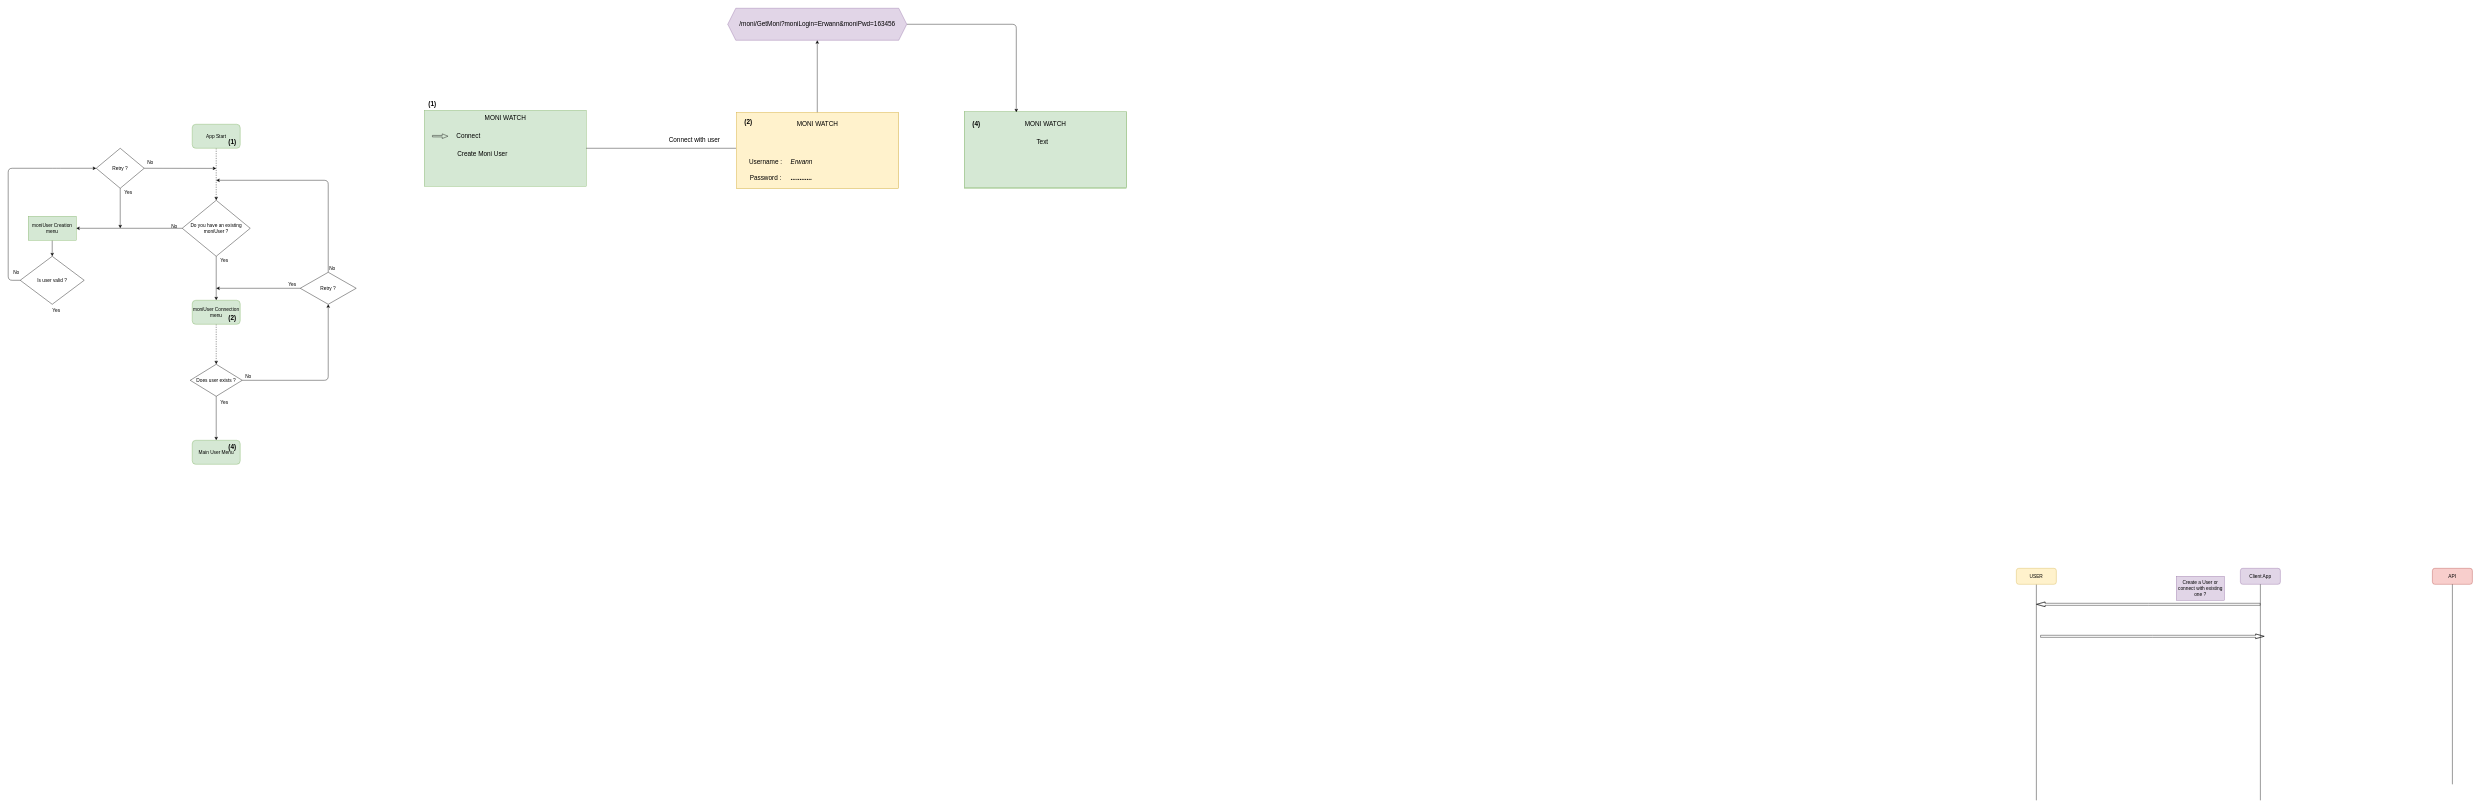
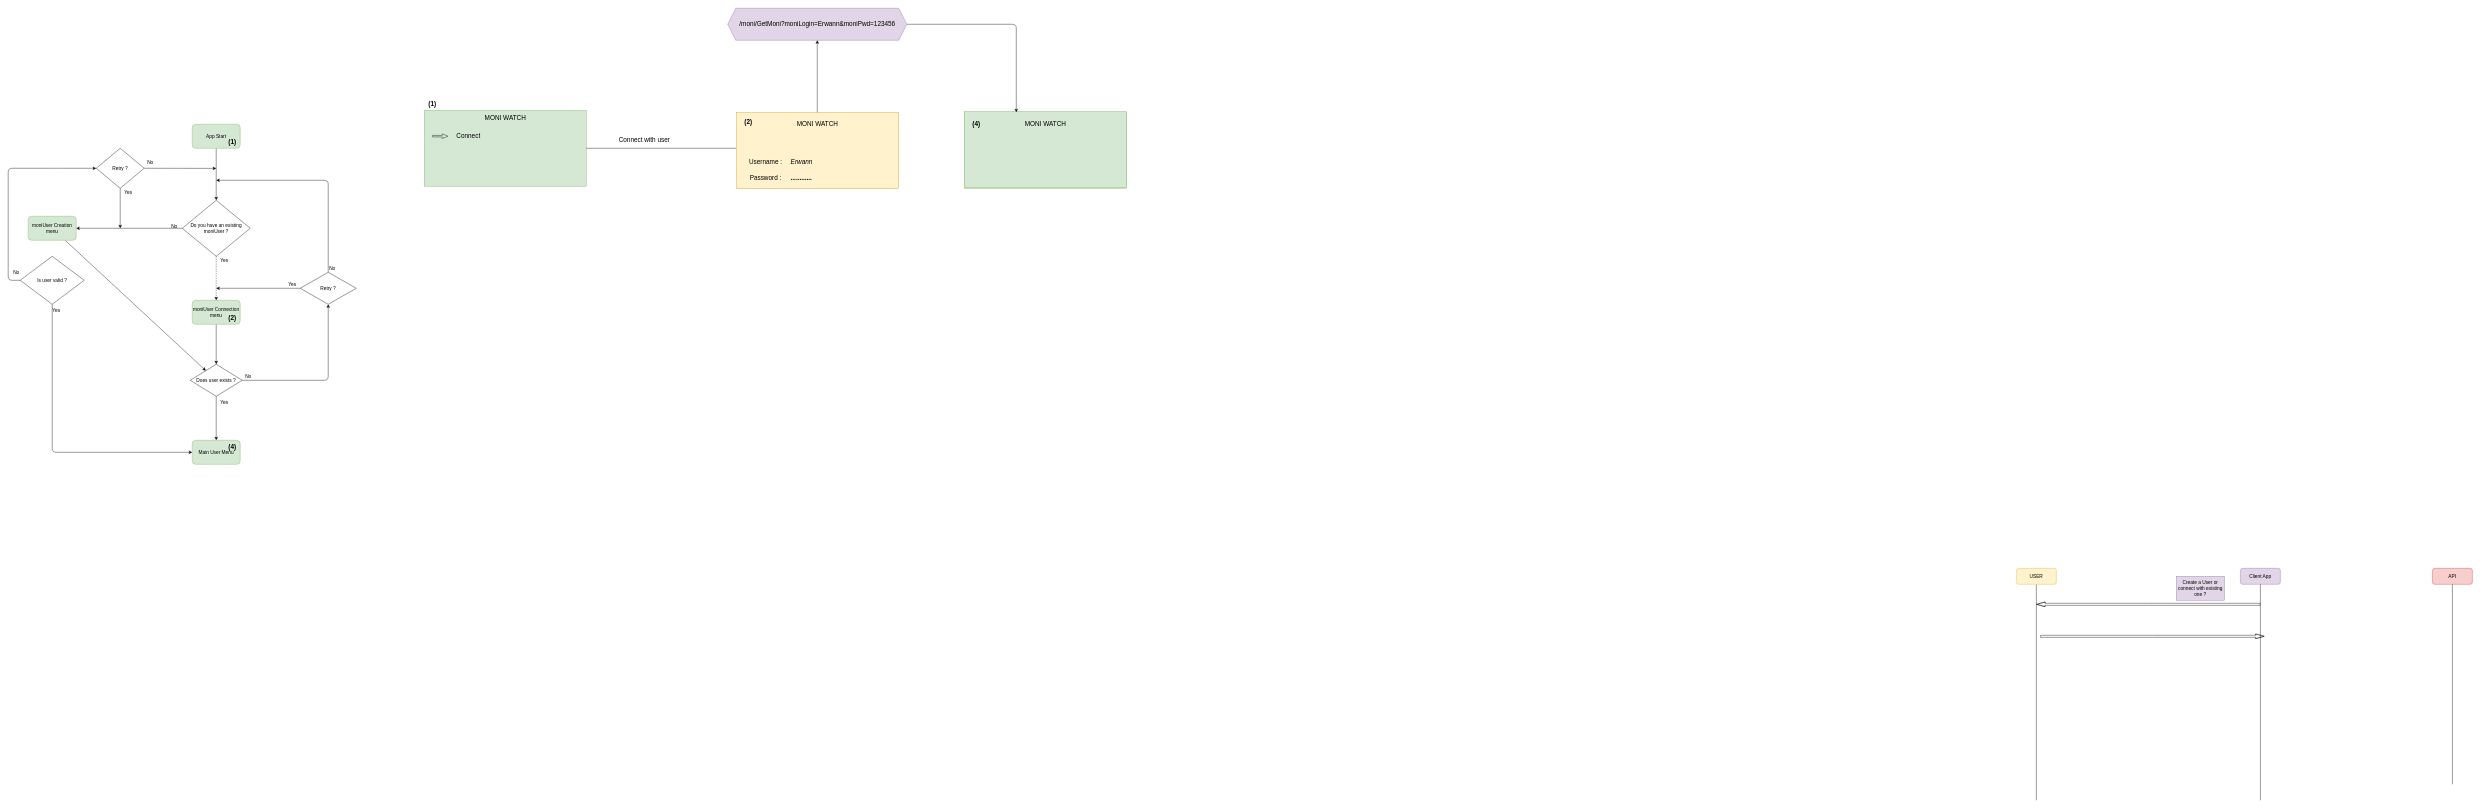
(817, 24) -> (817, 24)
(694, 140) -> (644, 140)
(1042, 142) -> none
(482, 154) -> none
(216, 172) -> (216, 172)
(52, 228) -> (52, 228)
(52, 252) -> (202, 367)
(216, 276) -> (216, 276)
(216, 342) -> (216, 342)
none -> (188, 452)
